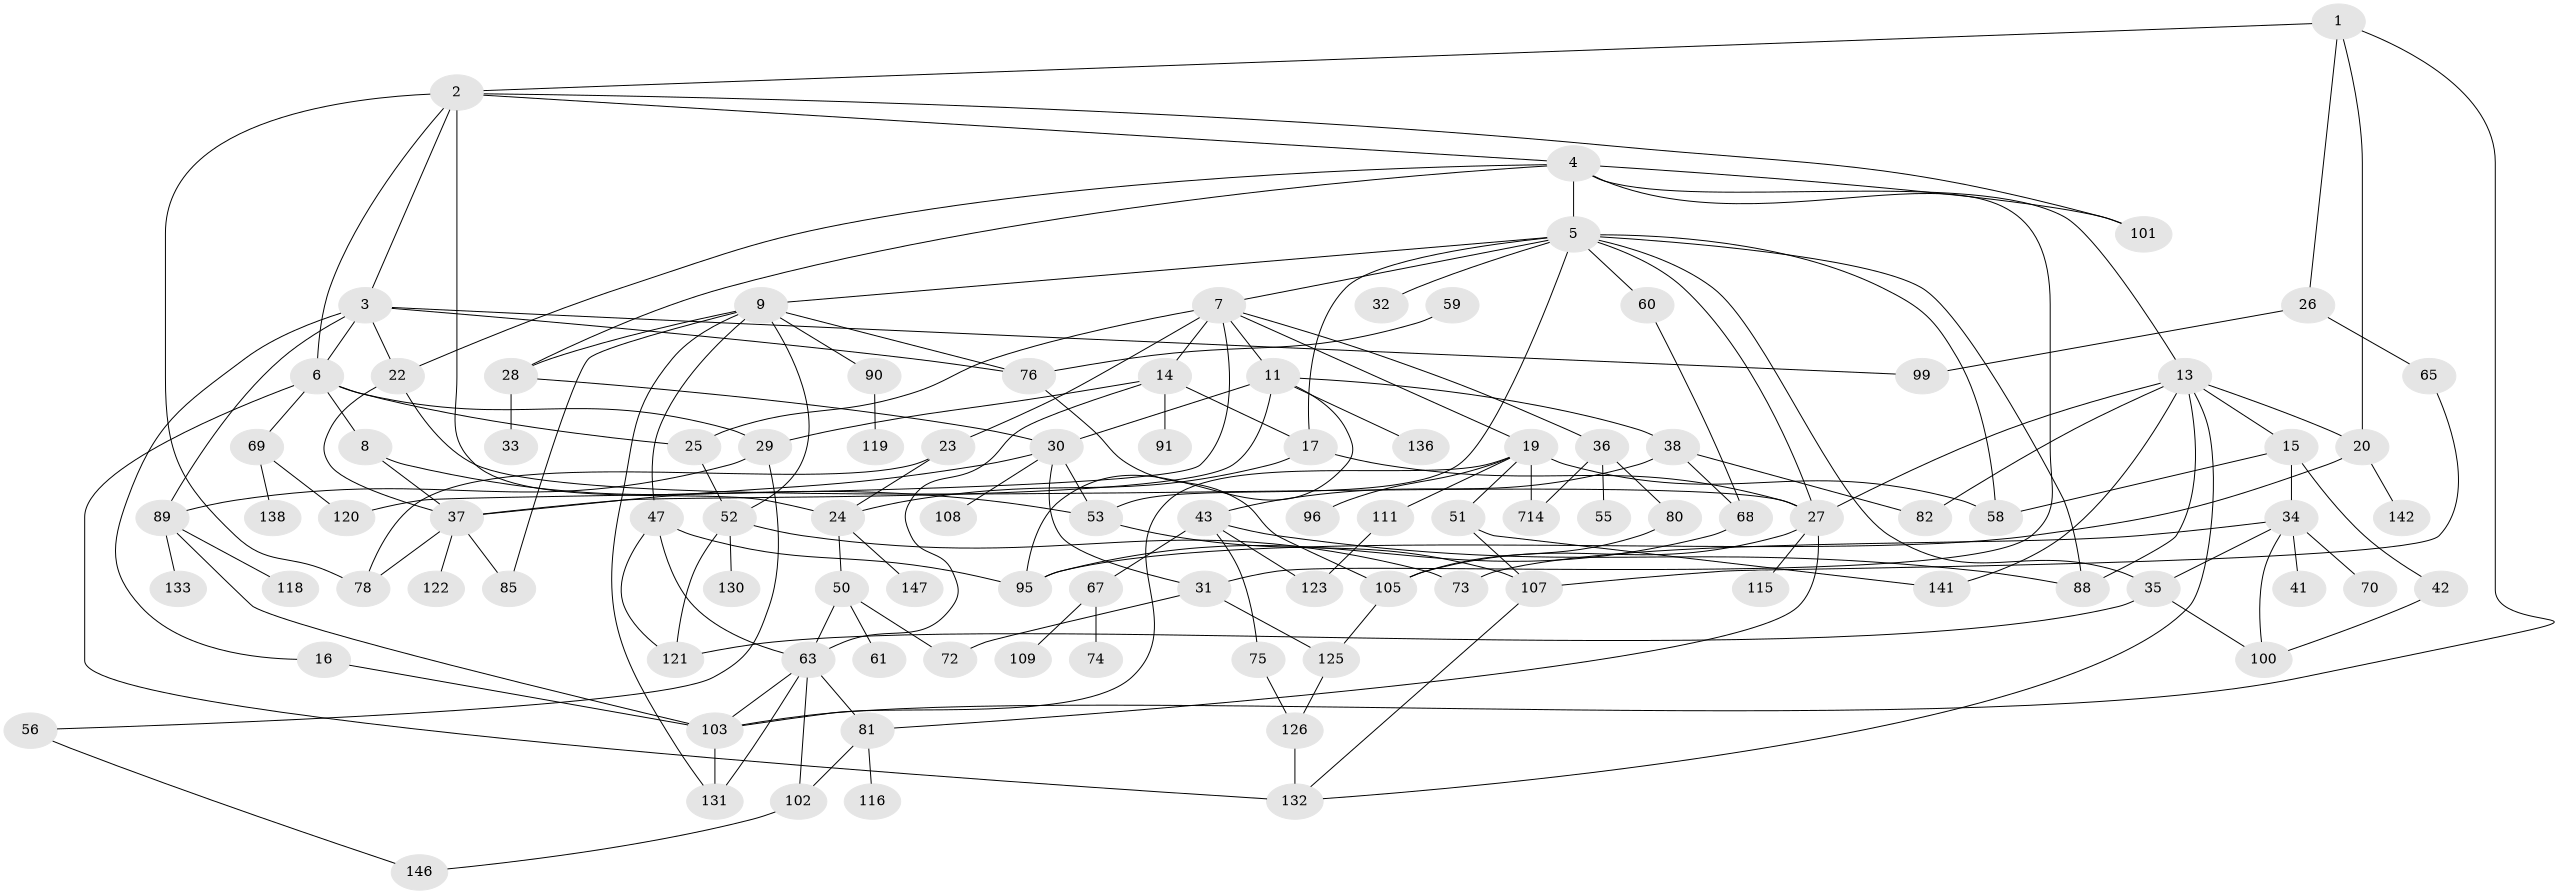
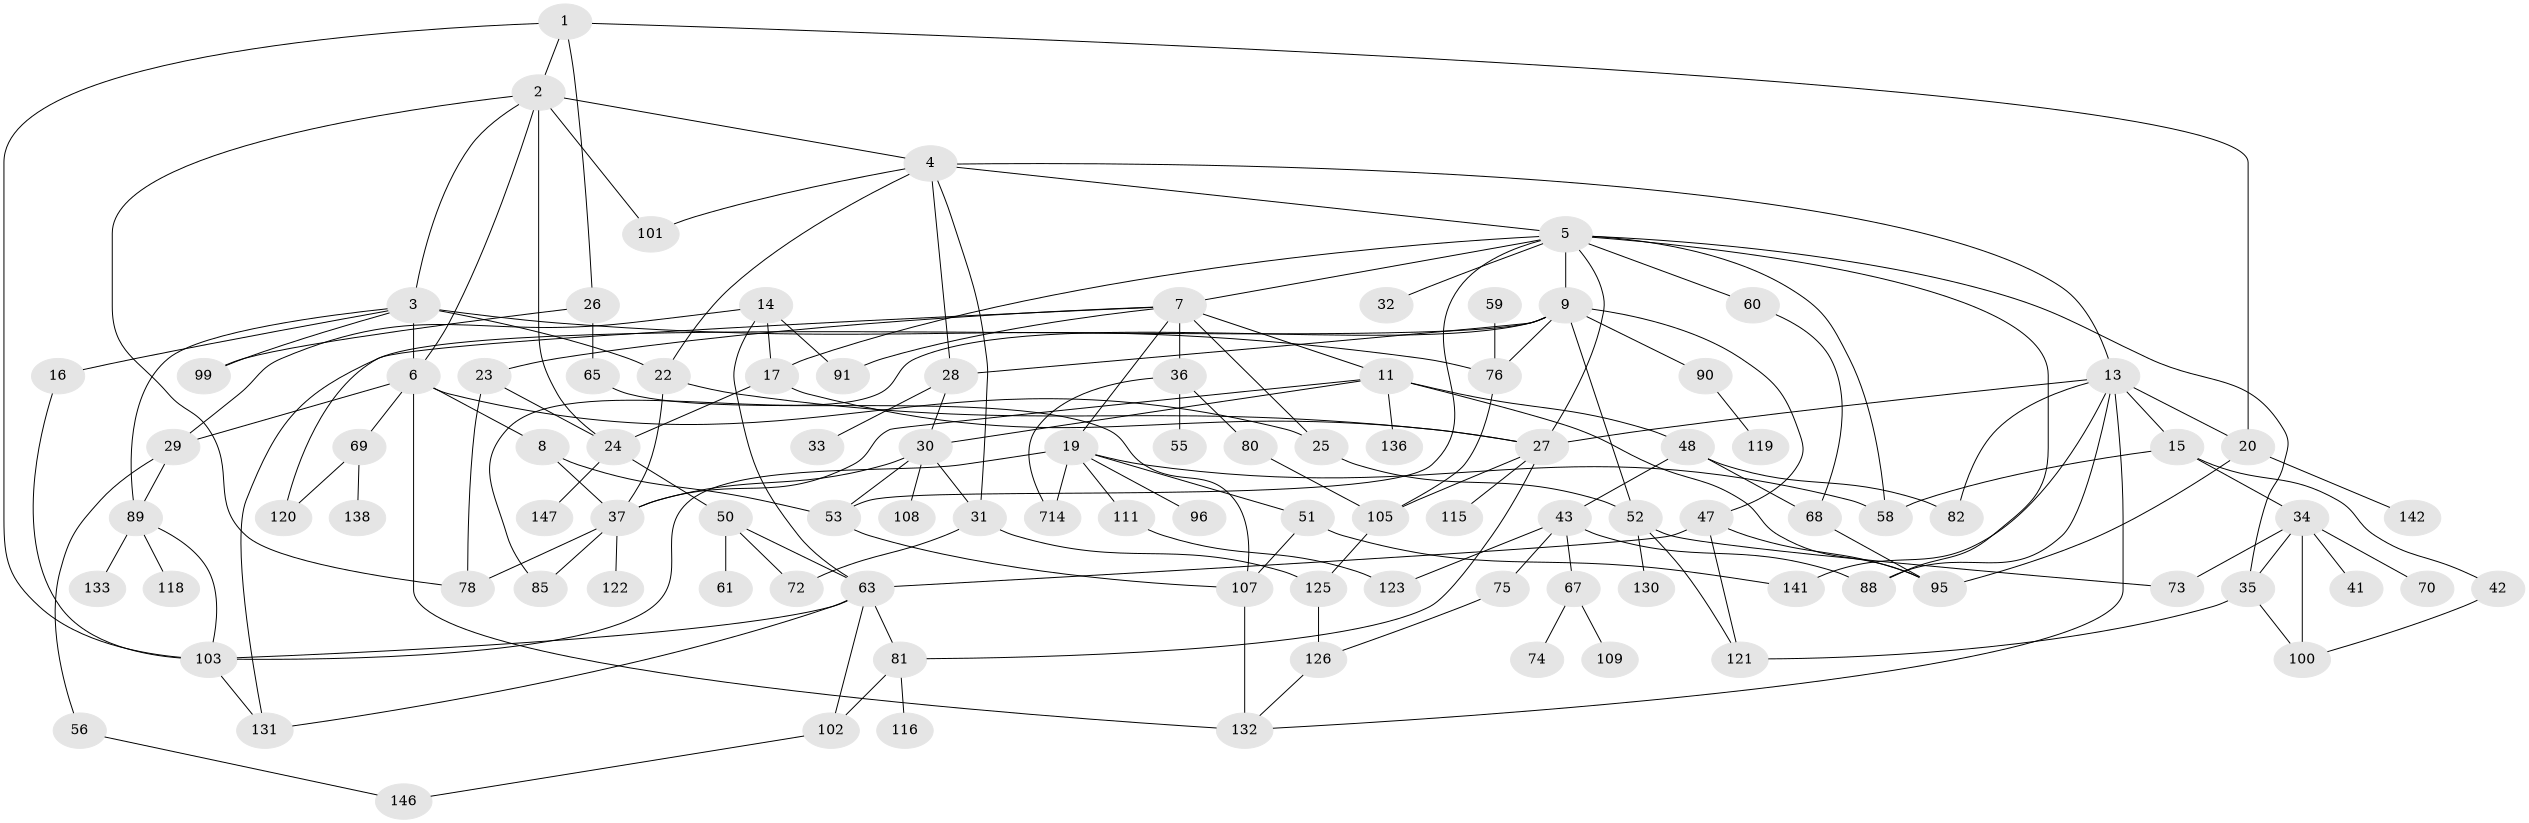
(1194, 338) -> (1029, 326)
(1673, 447) -> (1688, 447)
